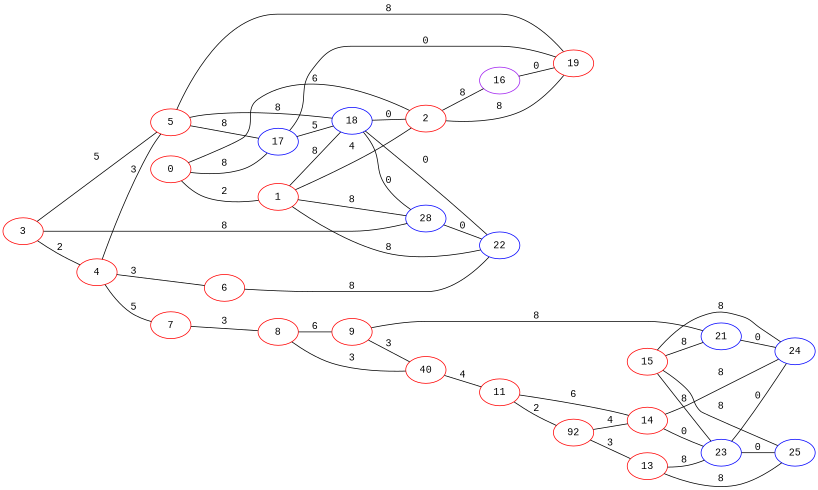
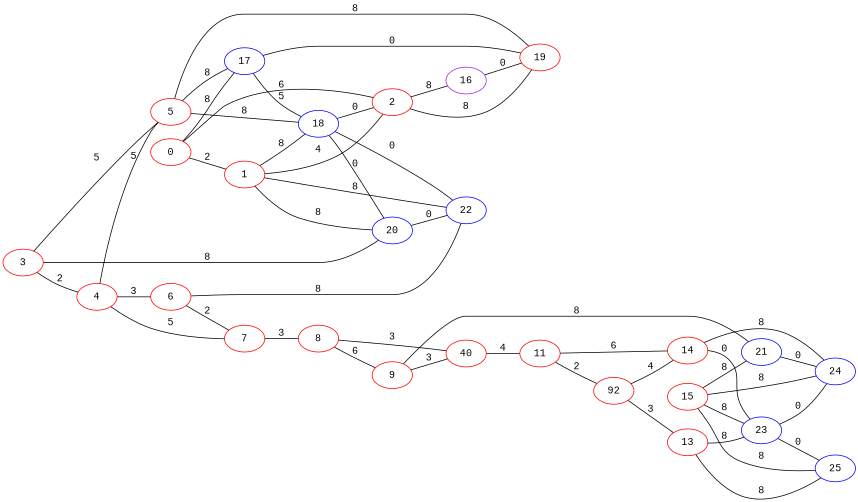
(134, 170) -> (134, 156)
(426, 219) -> (392, 230)
none -> (207, 318)
